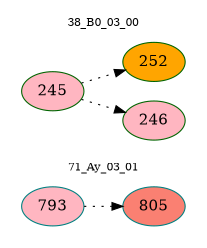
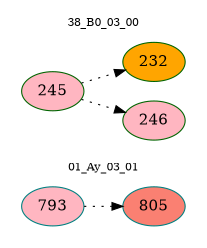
(154, 62) -> (154, 62)
(103, 168) -> (103, 168)
